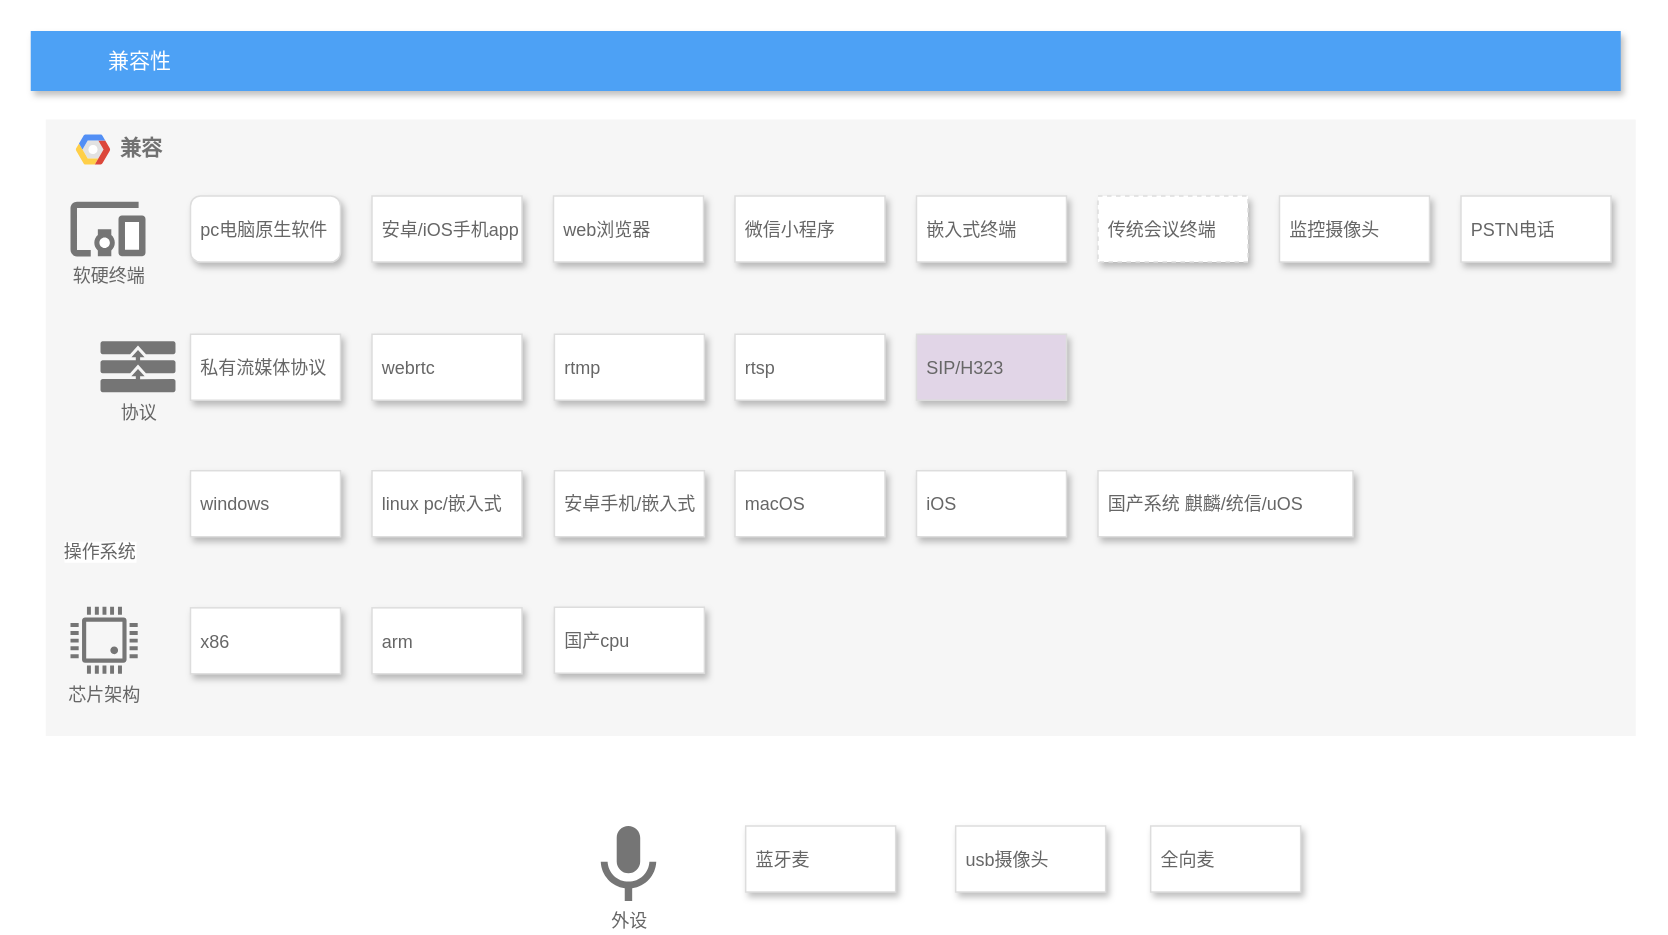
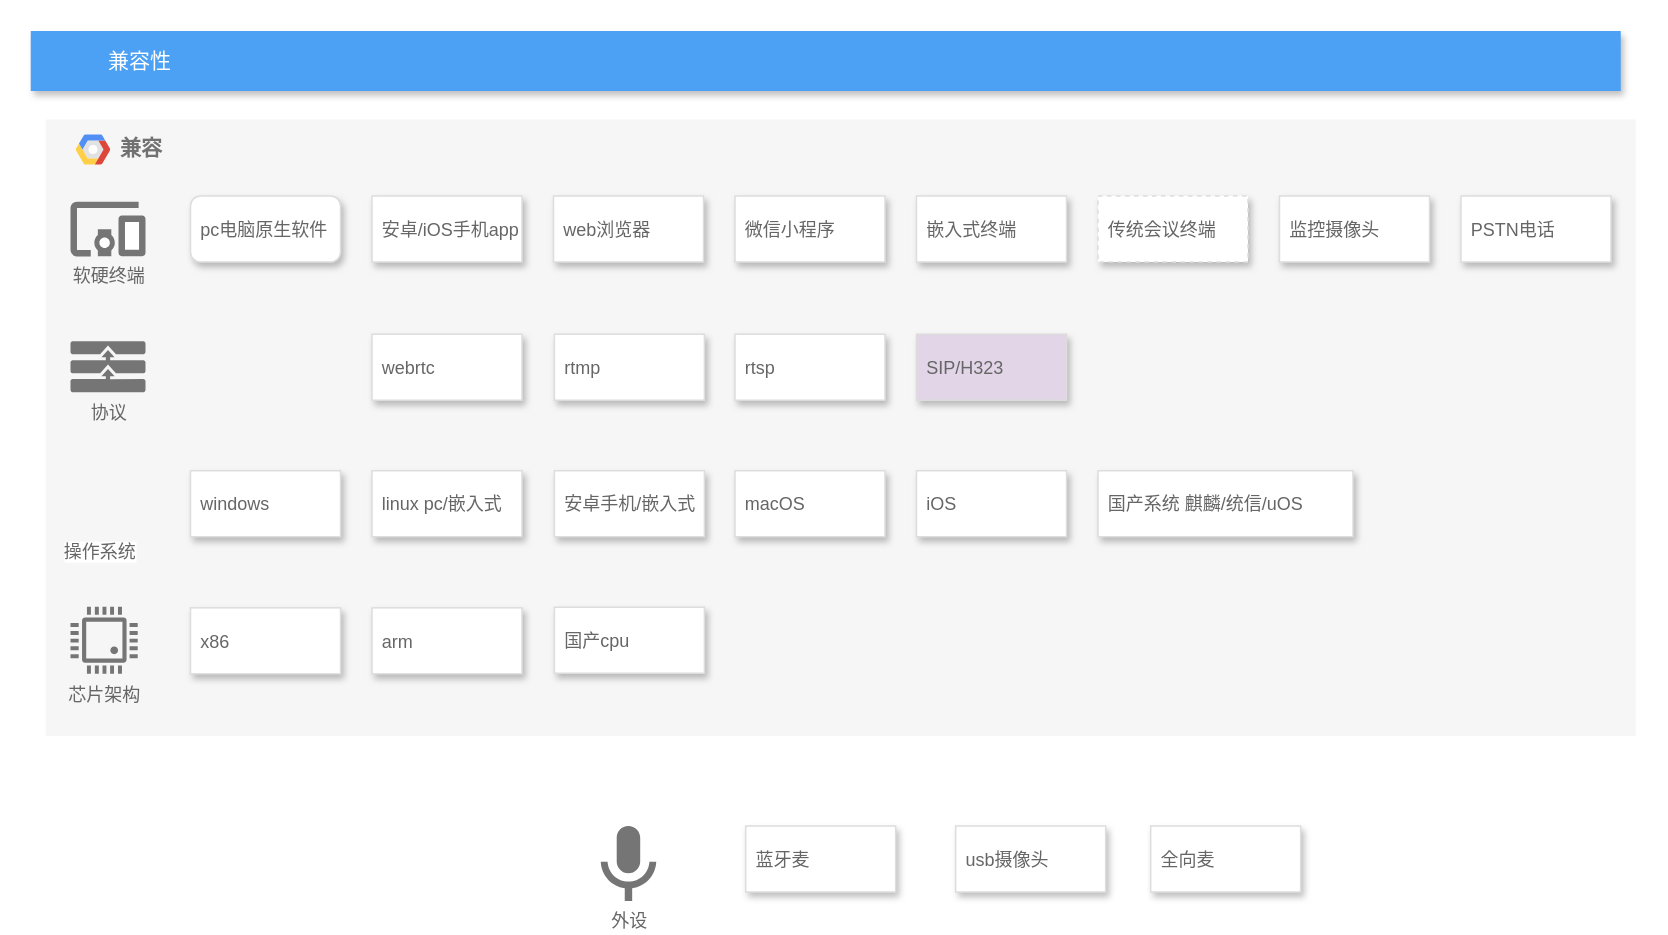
(138, 366) -> (108, 366)
(266, 367) -> none
